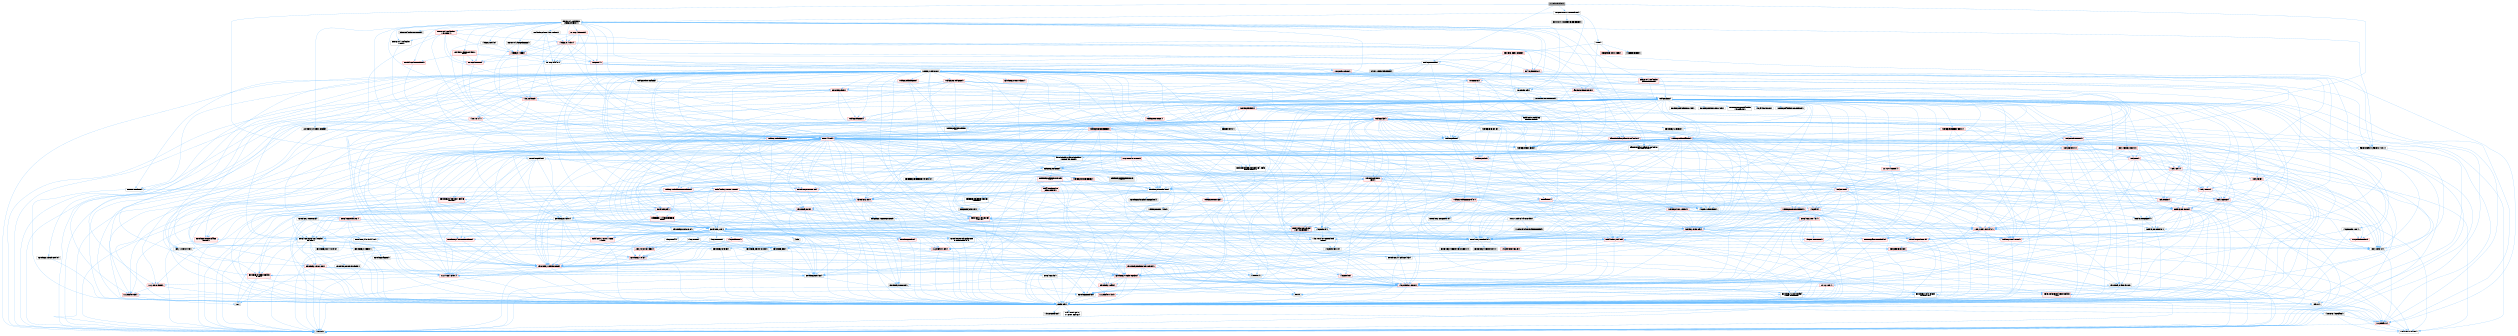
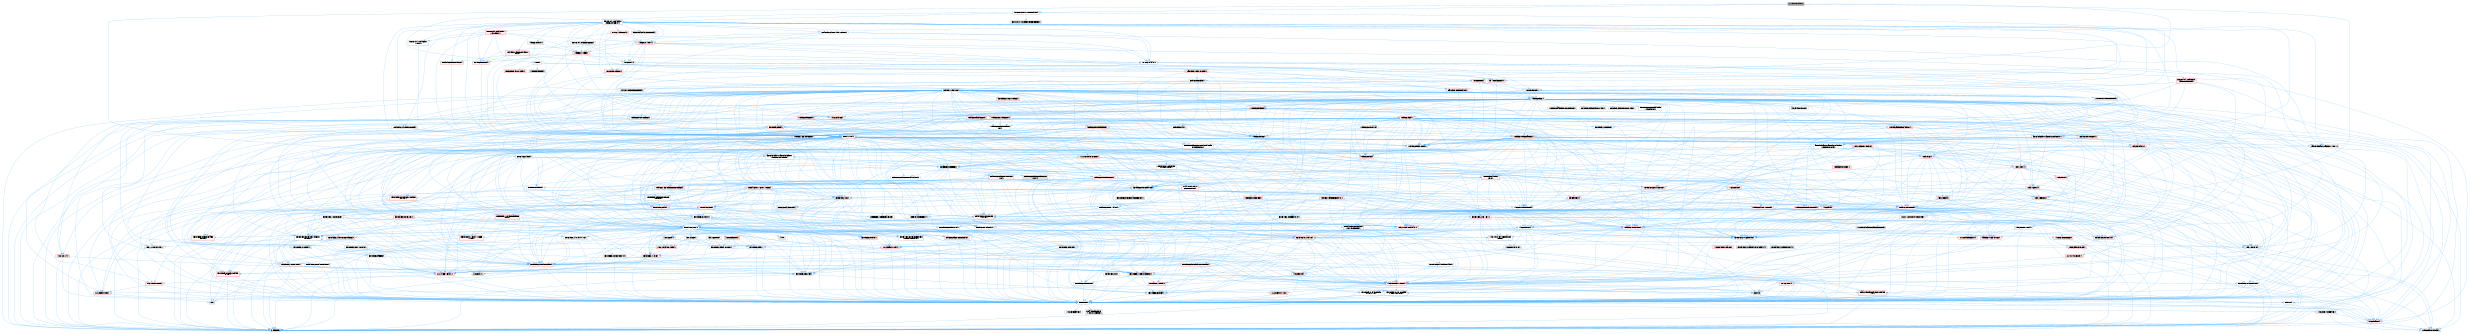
(847, 104) -> (792, 122)
